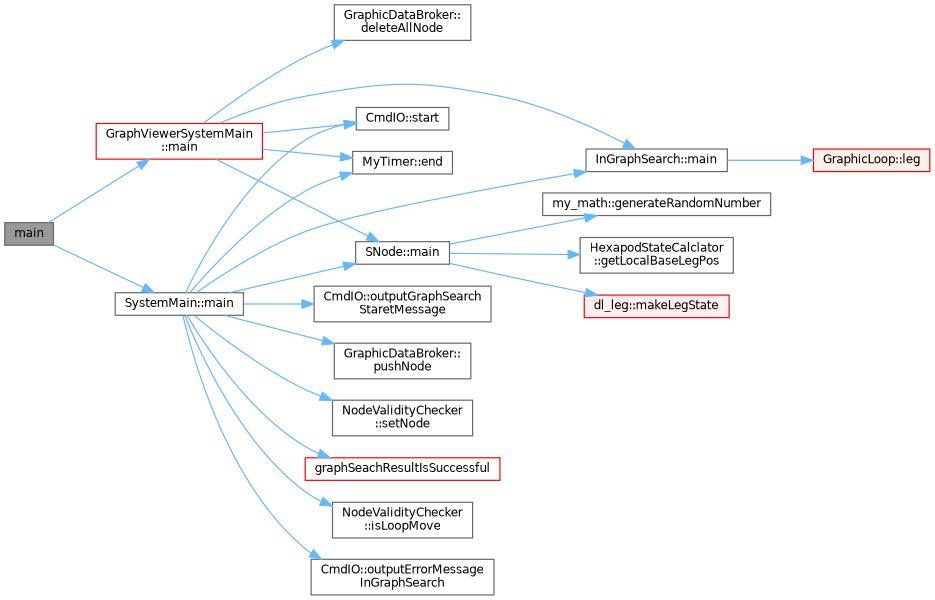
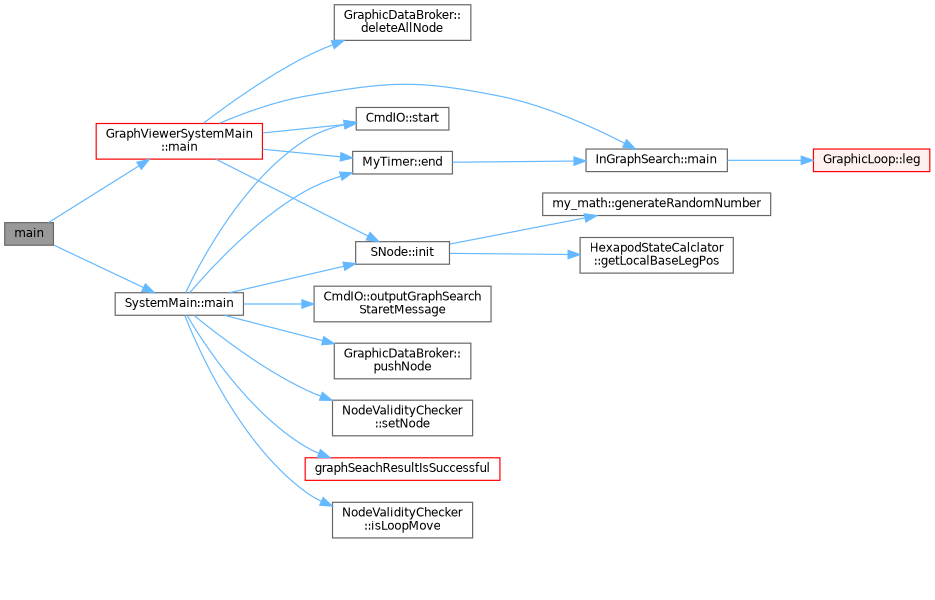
(378, 212) -> (513, 162)
(403, 253) -> (403, 253)
(657, 306) -> none
(403, 577) -> none
